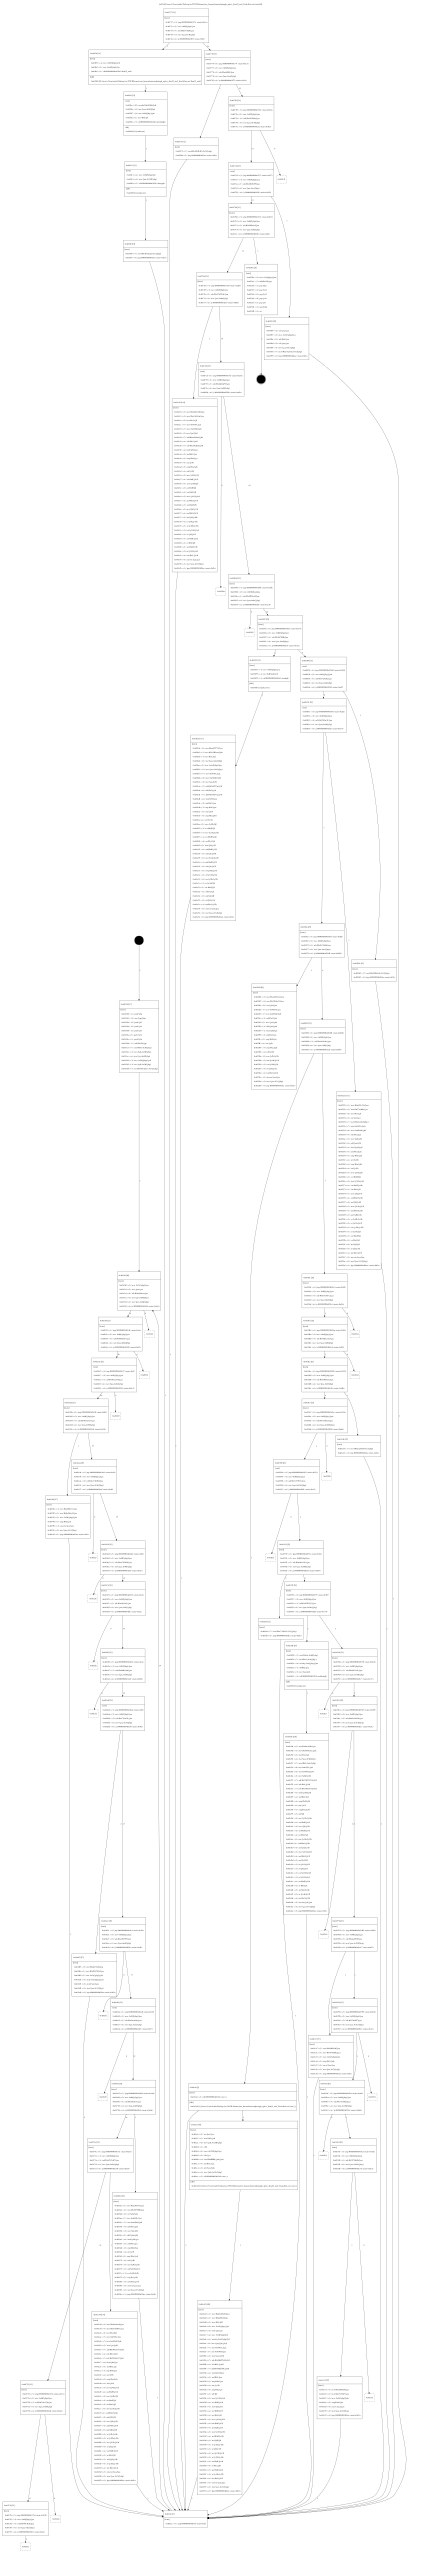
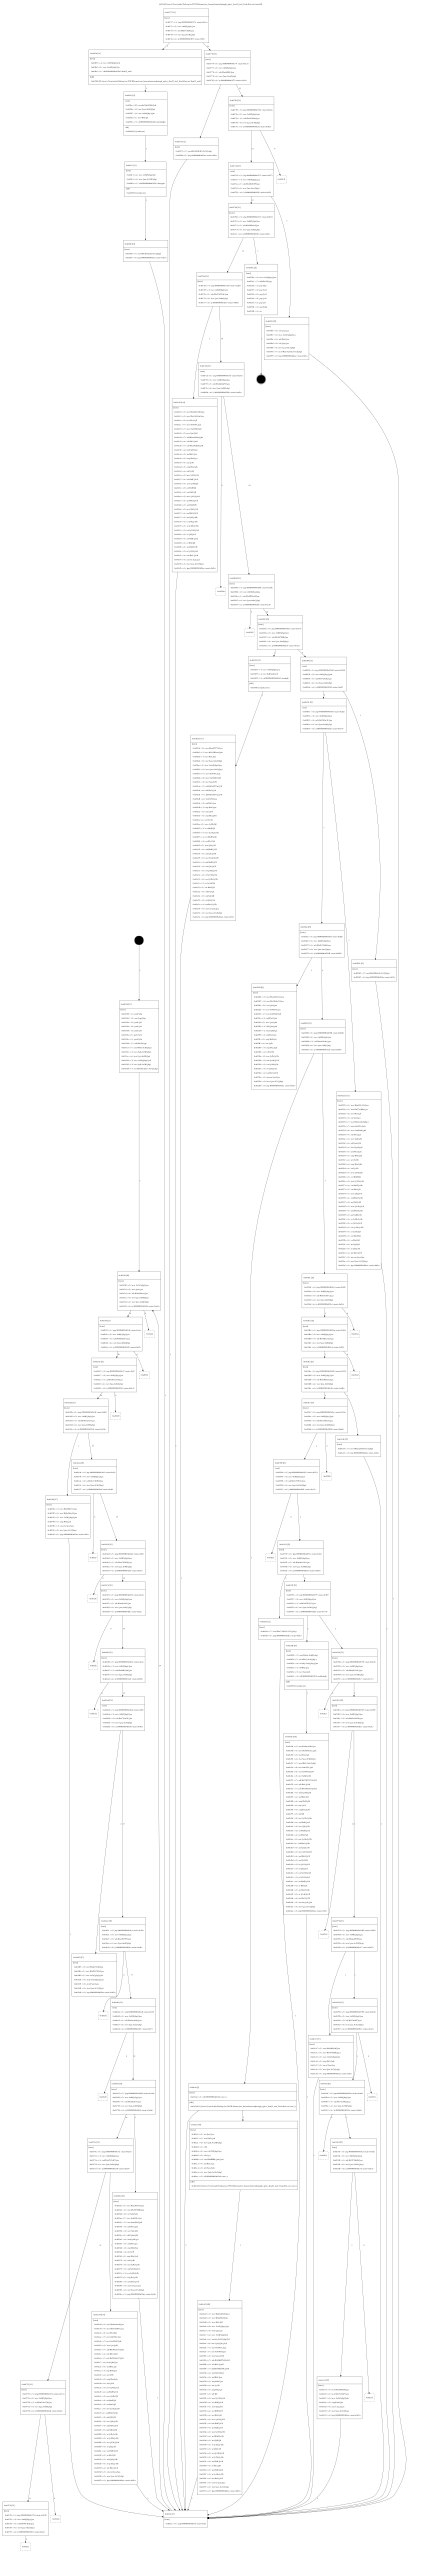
(84, 2285) -> none
